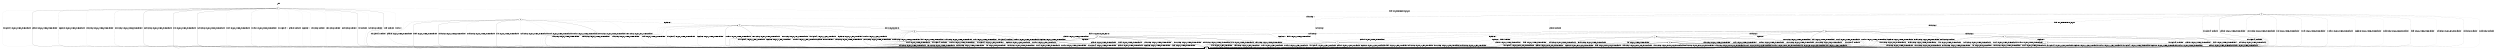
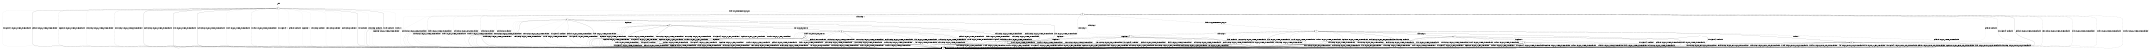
(1461, 32) -> none
(1760, 37) -> (1796, 37)
